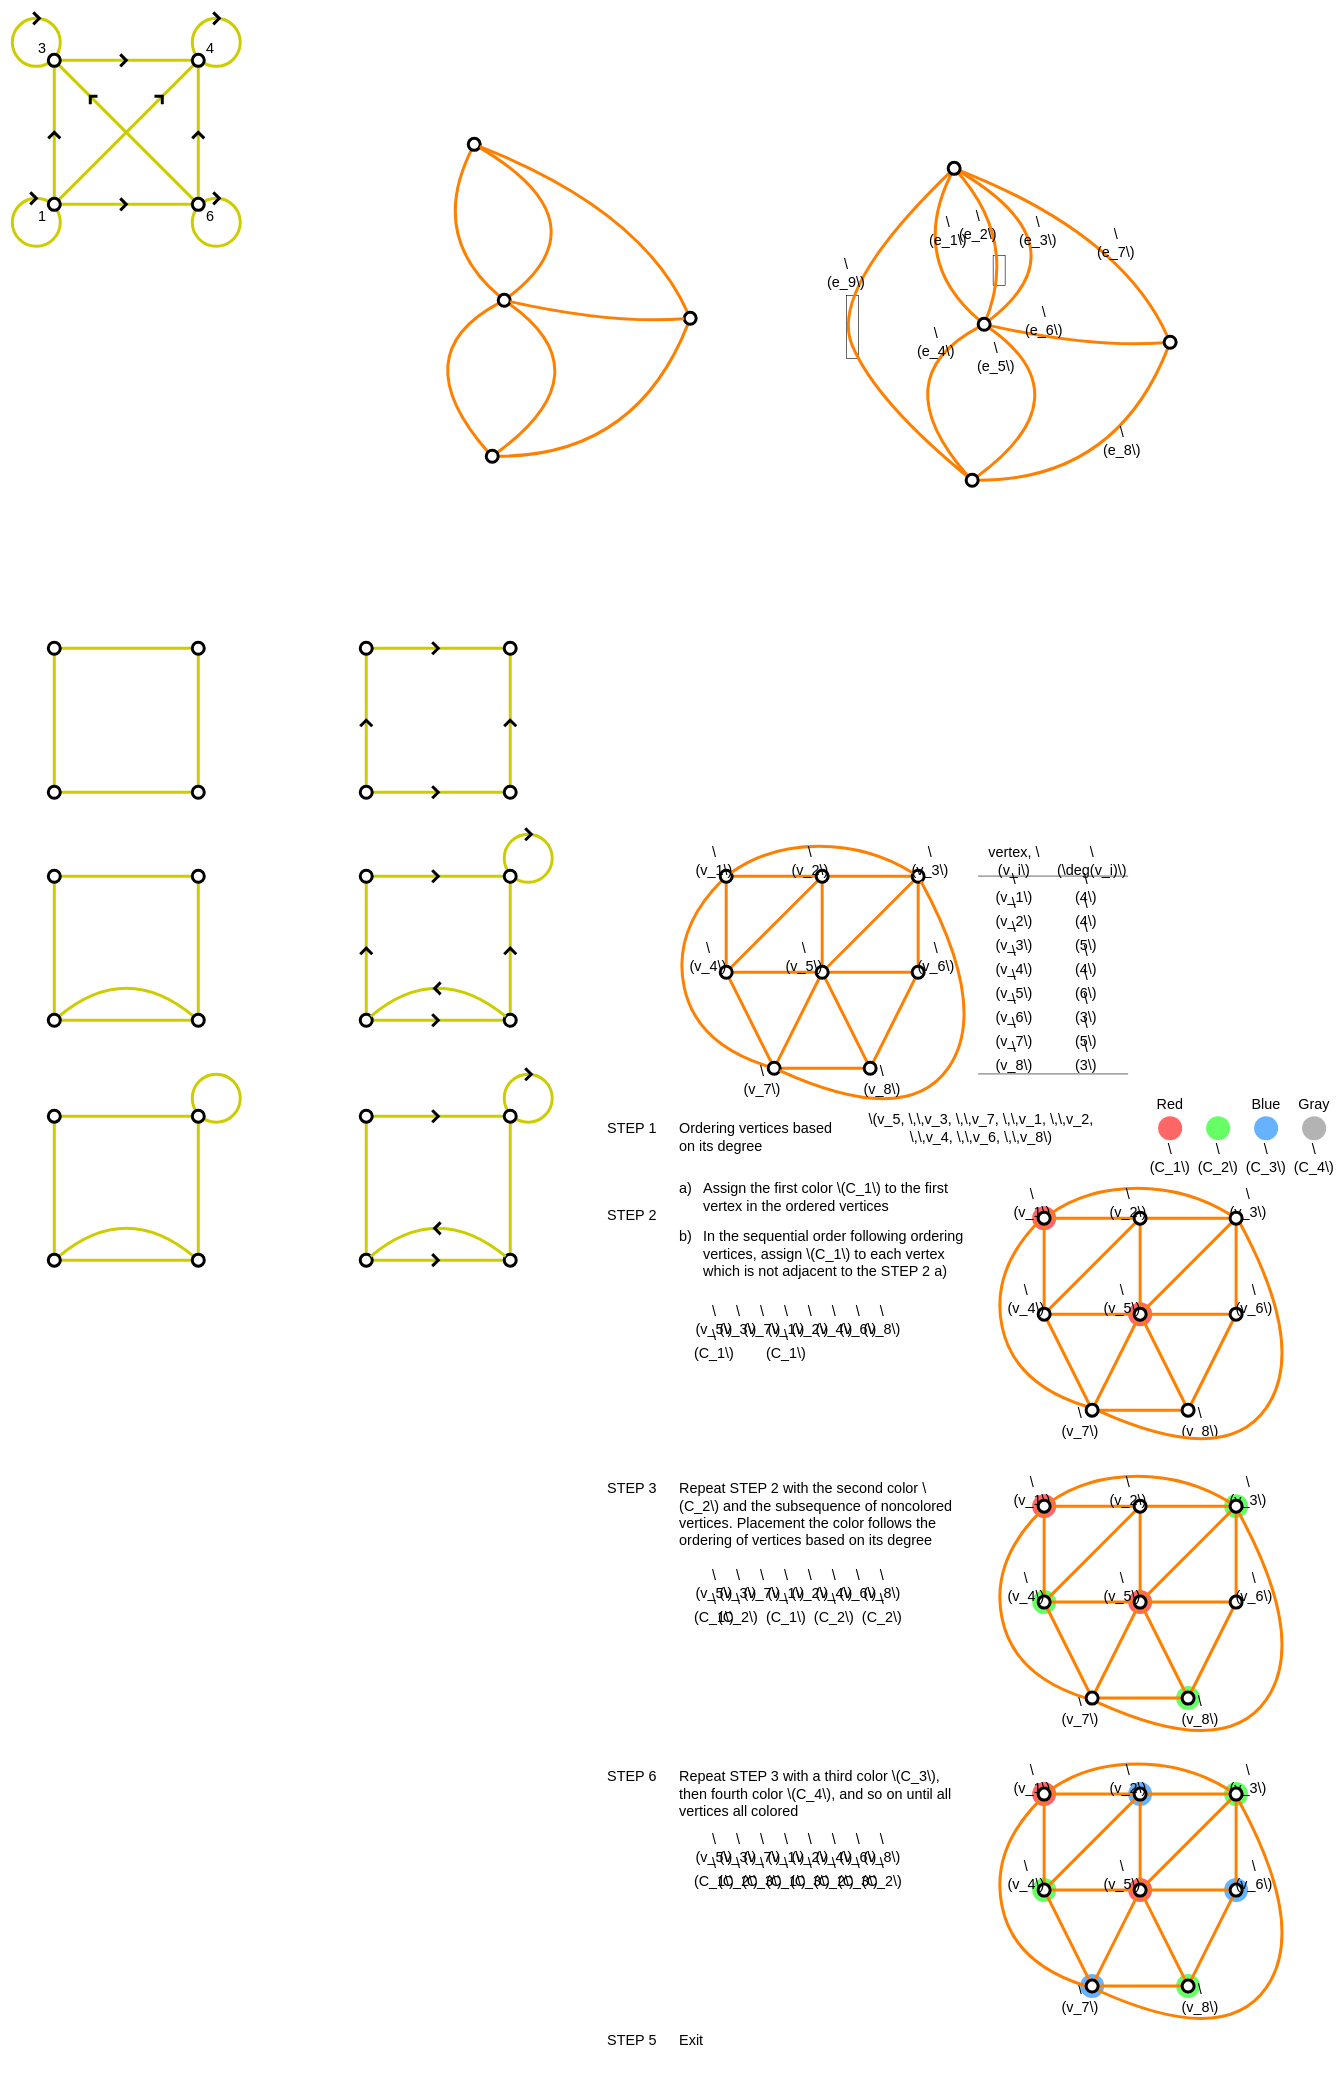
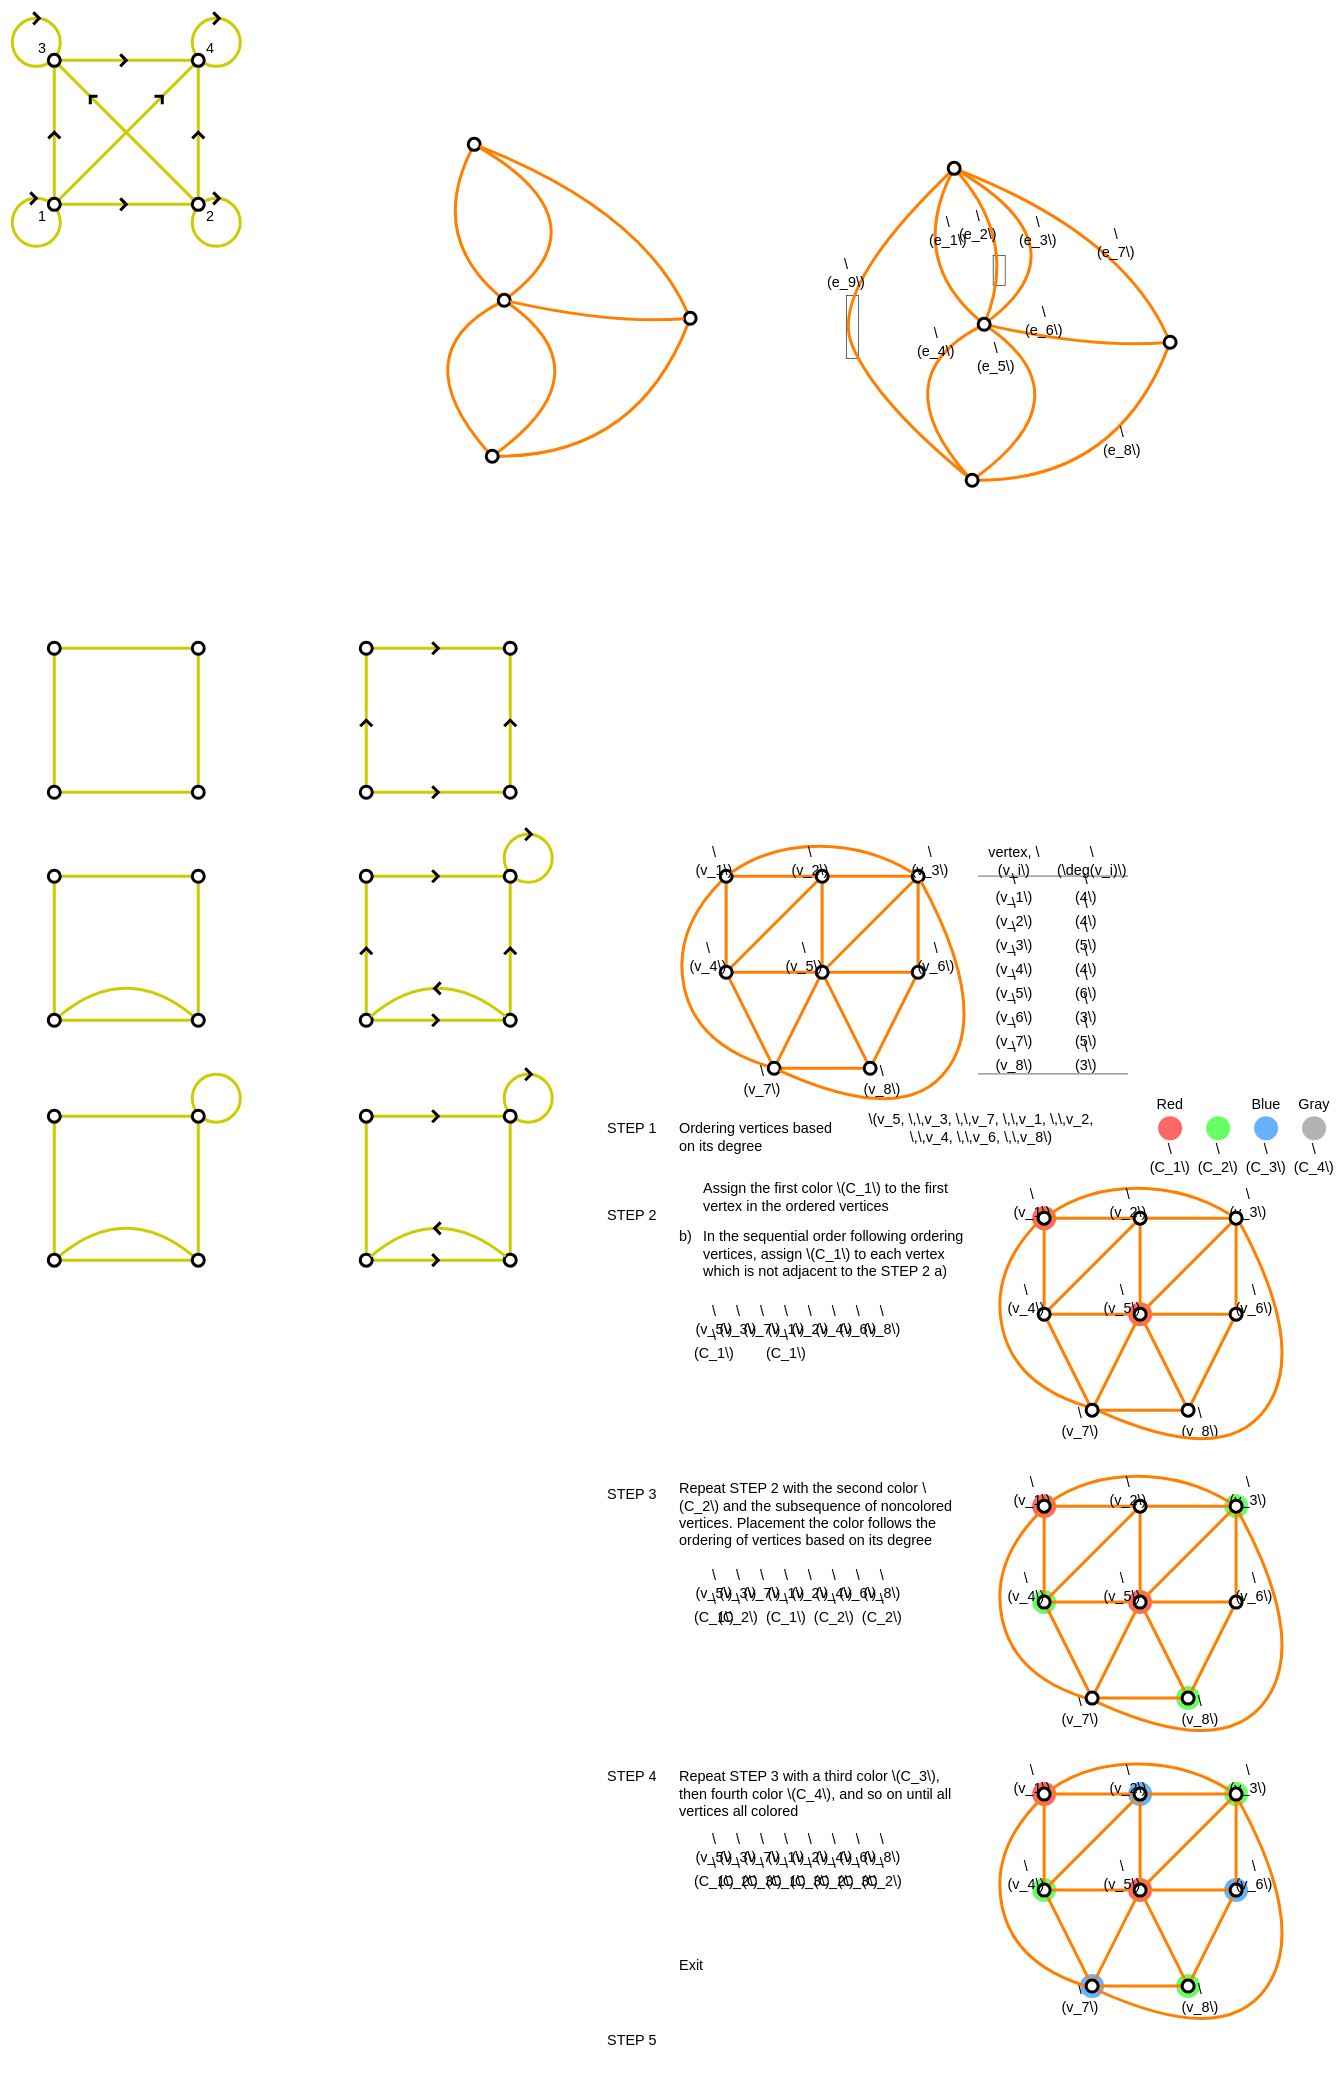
(210, 216) -> (210, 216)
(687, 1188) -> none
(636, 1488) -> (636, 1494)
(619, 1773) -> (619, 1773)
(816, 2046) -> (816, 1971)
